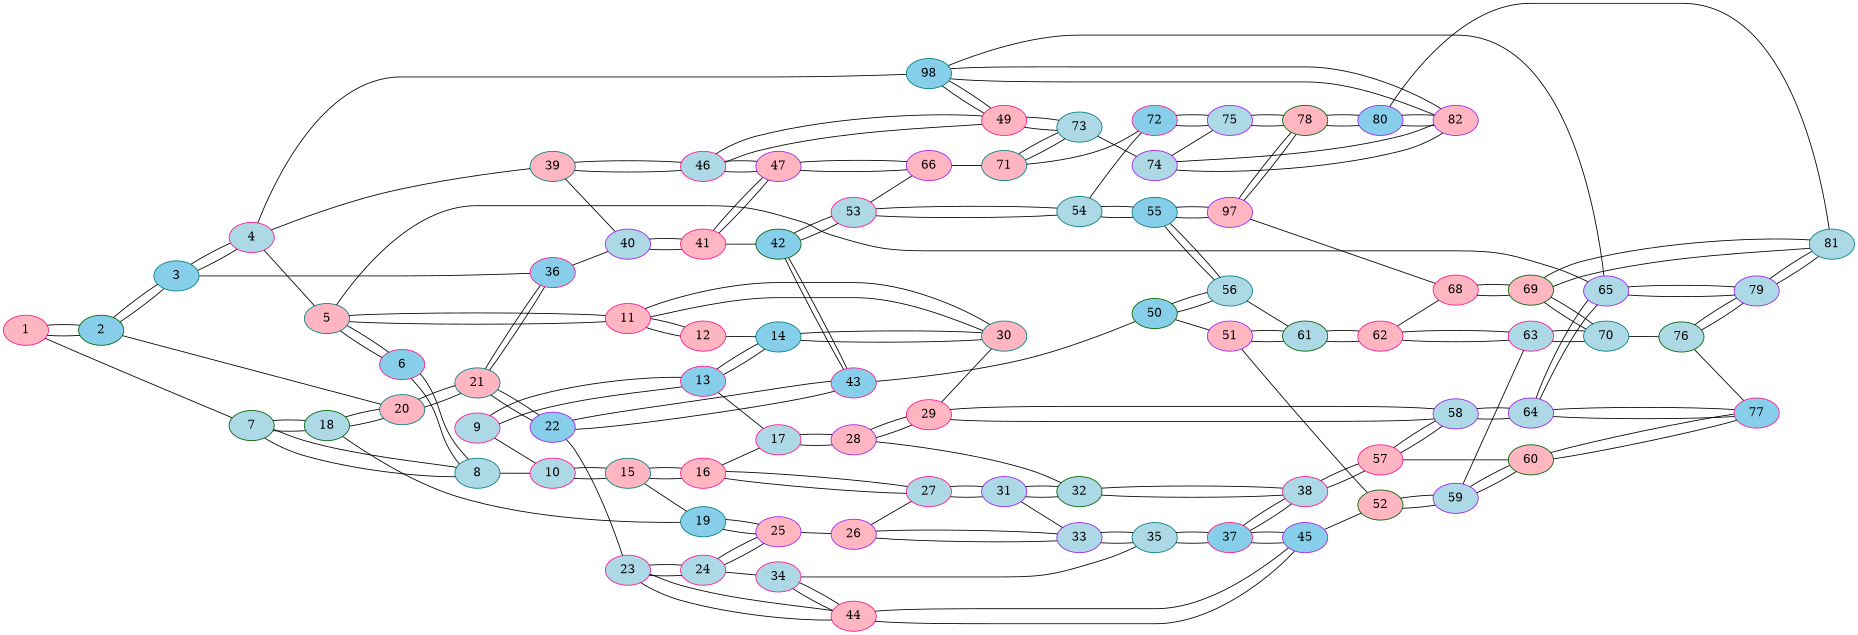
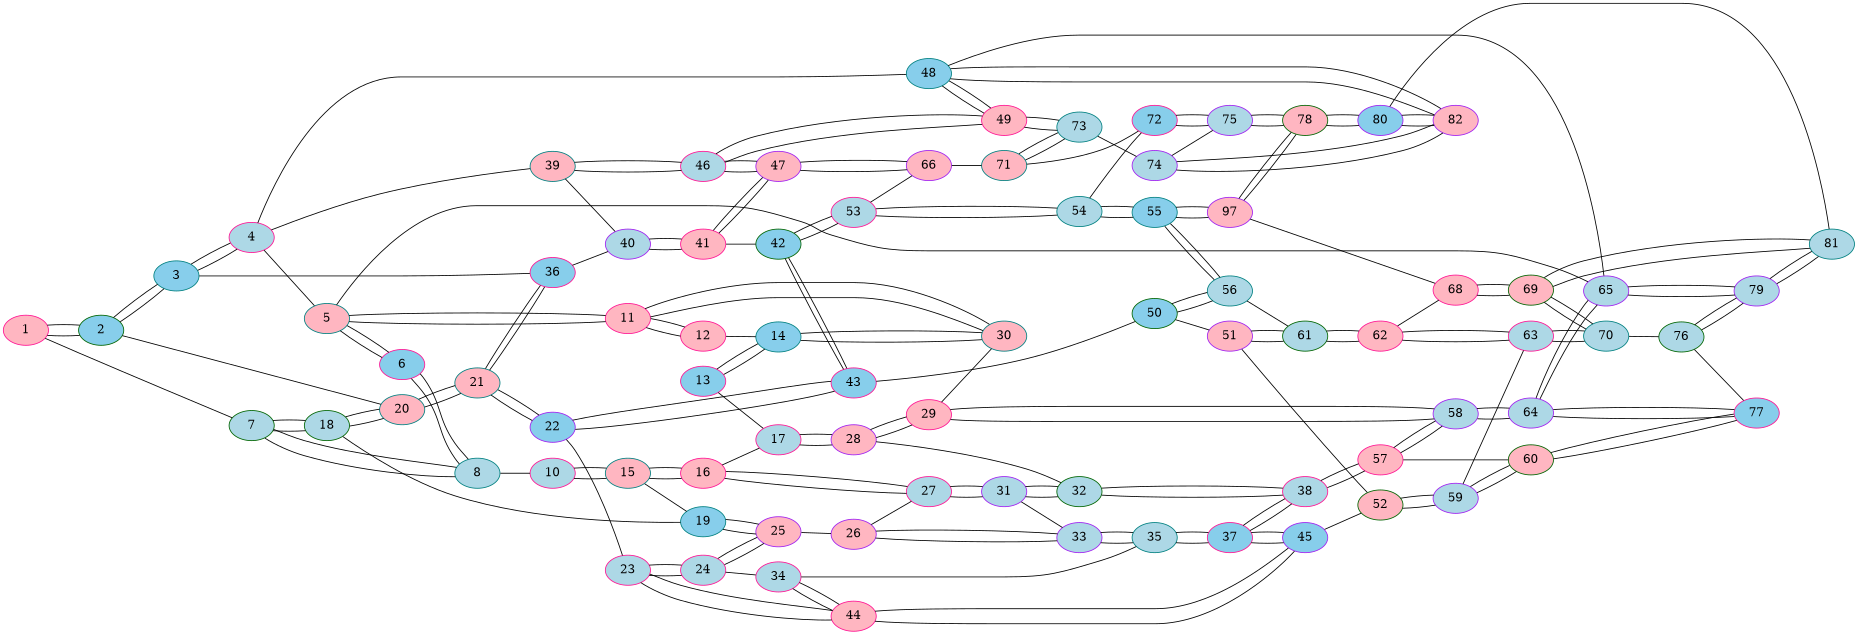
(929, 74) -> (929, 74)
(477, 428) -> none
